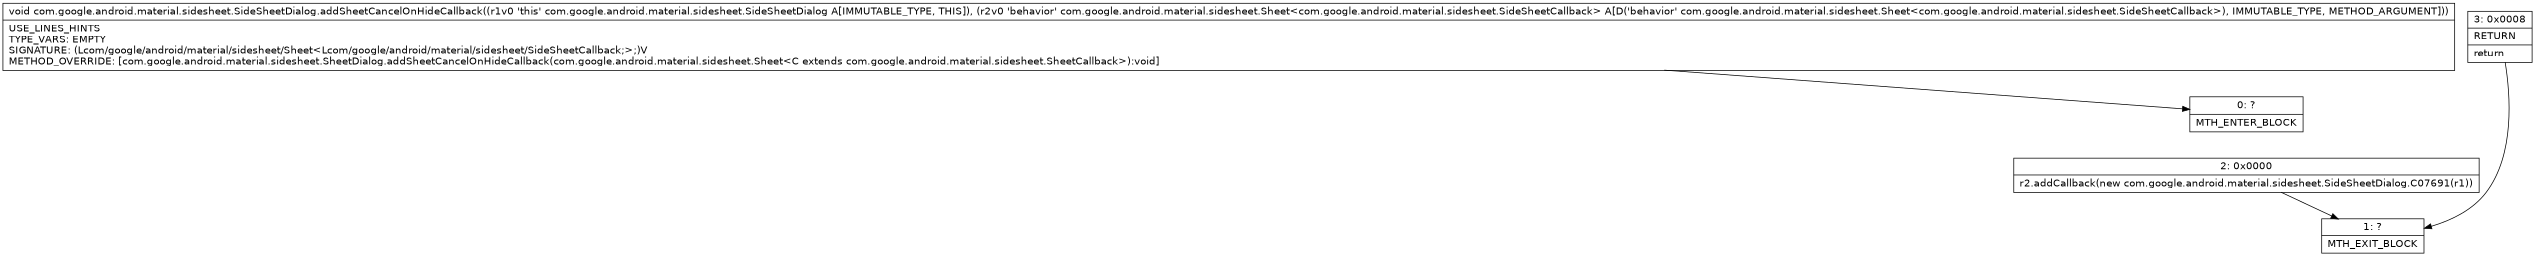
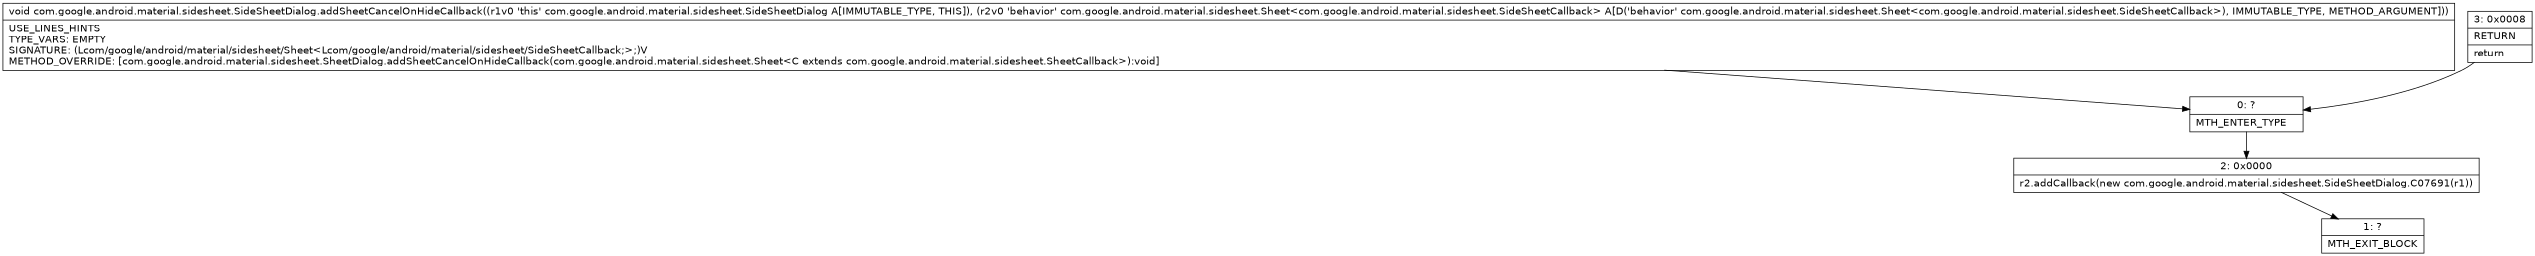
(2246, 123) -> (2241, 123)
none -> (2246, 141)
(2502, 161) -> (2395, 94)
